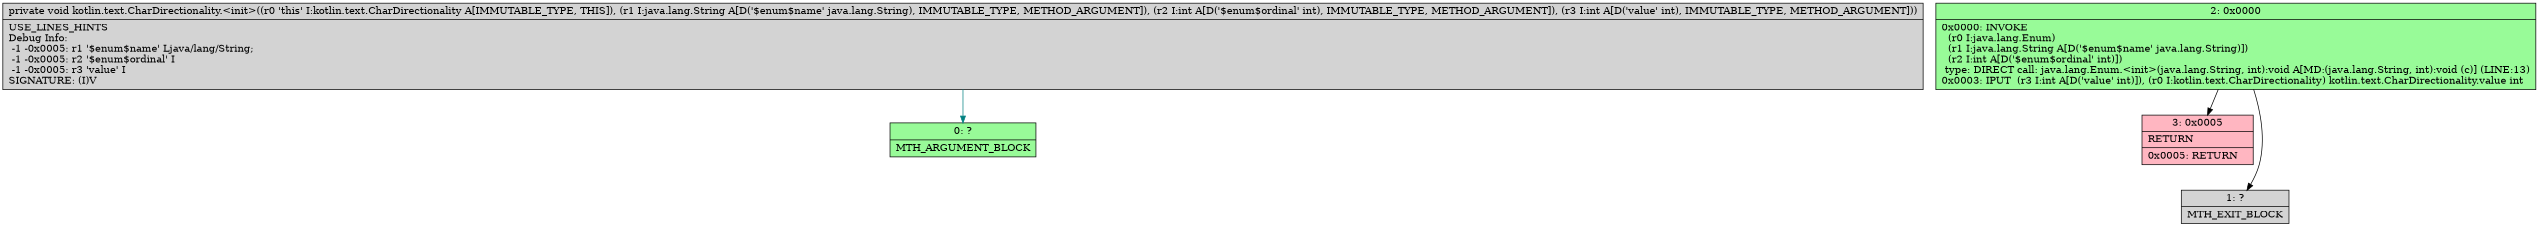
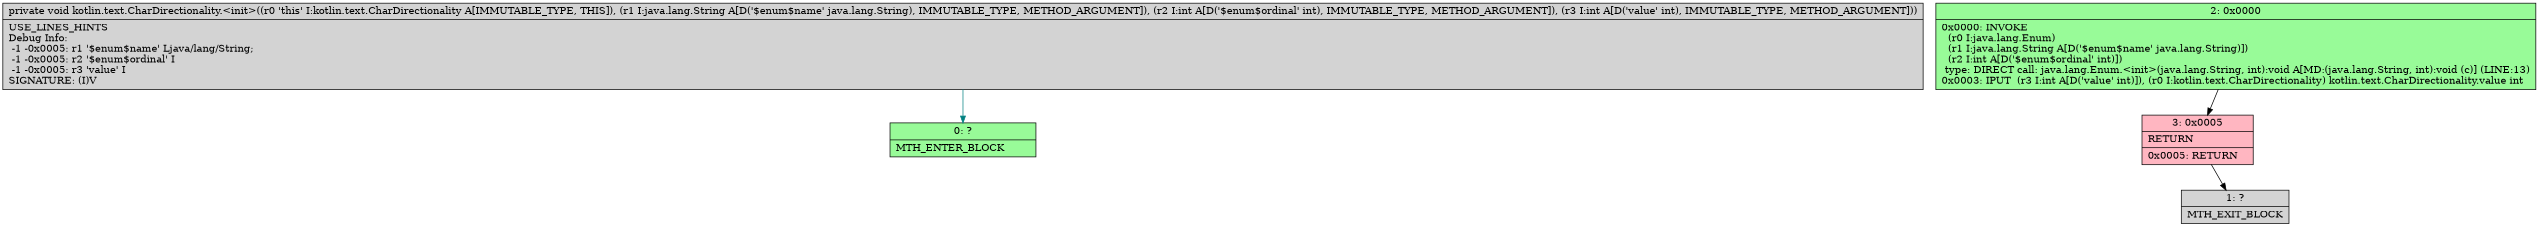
(2262, 137) -> (2217, 174)
(963, 148) -> (950, 148)
